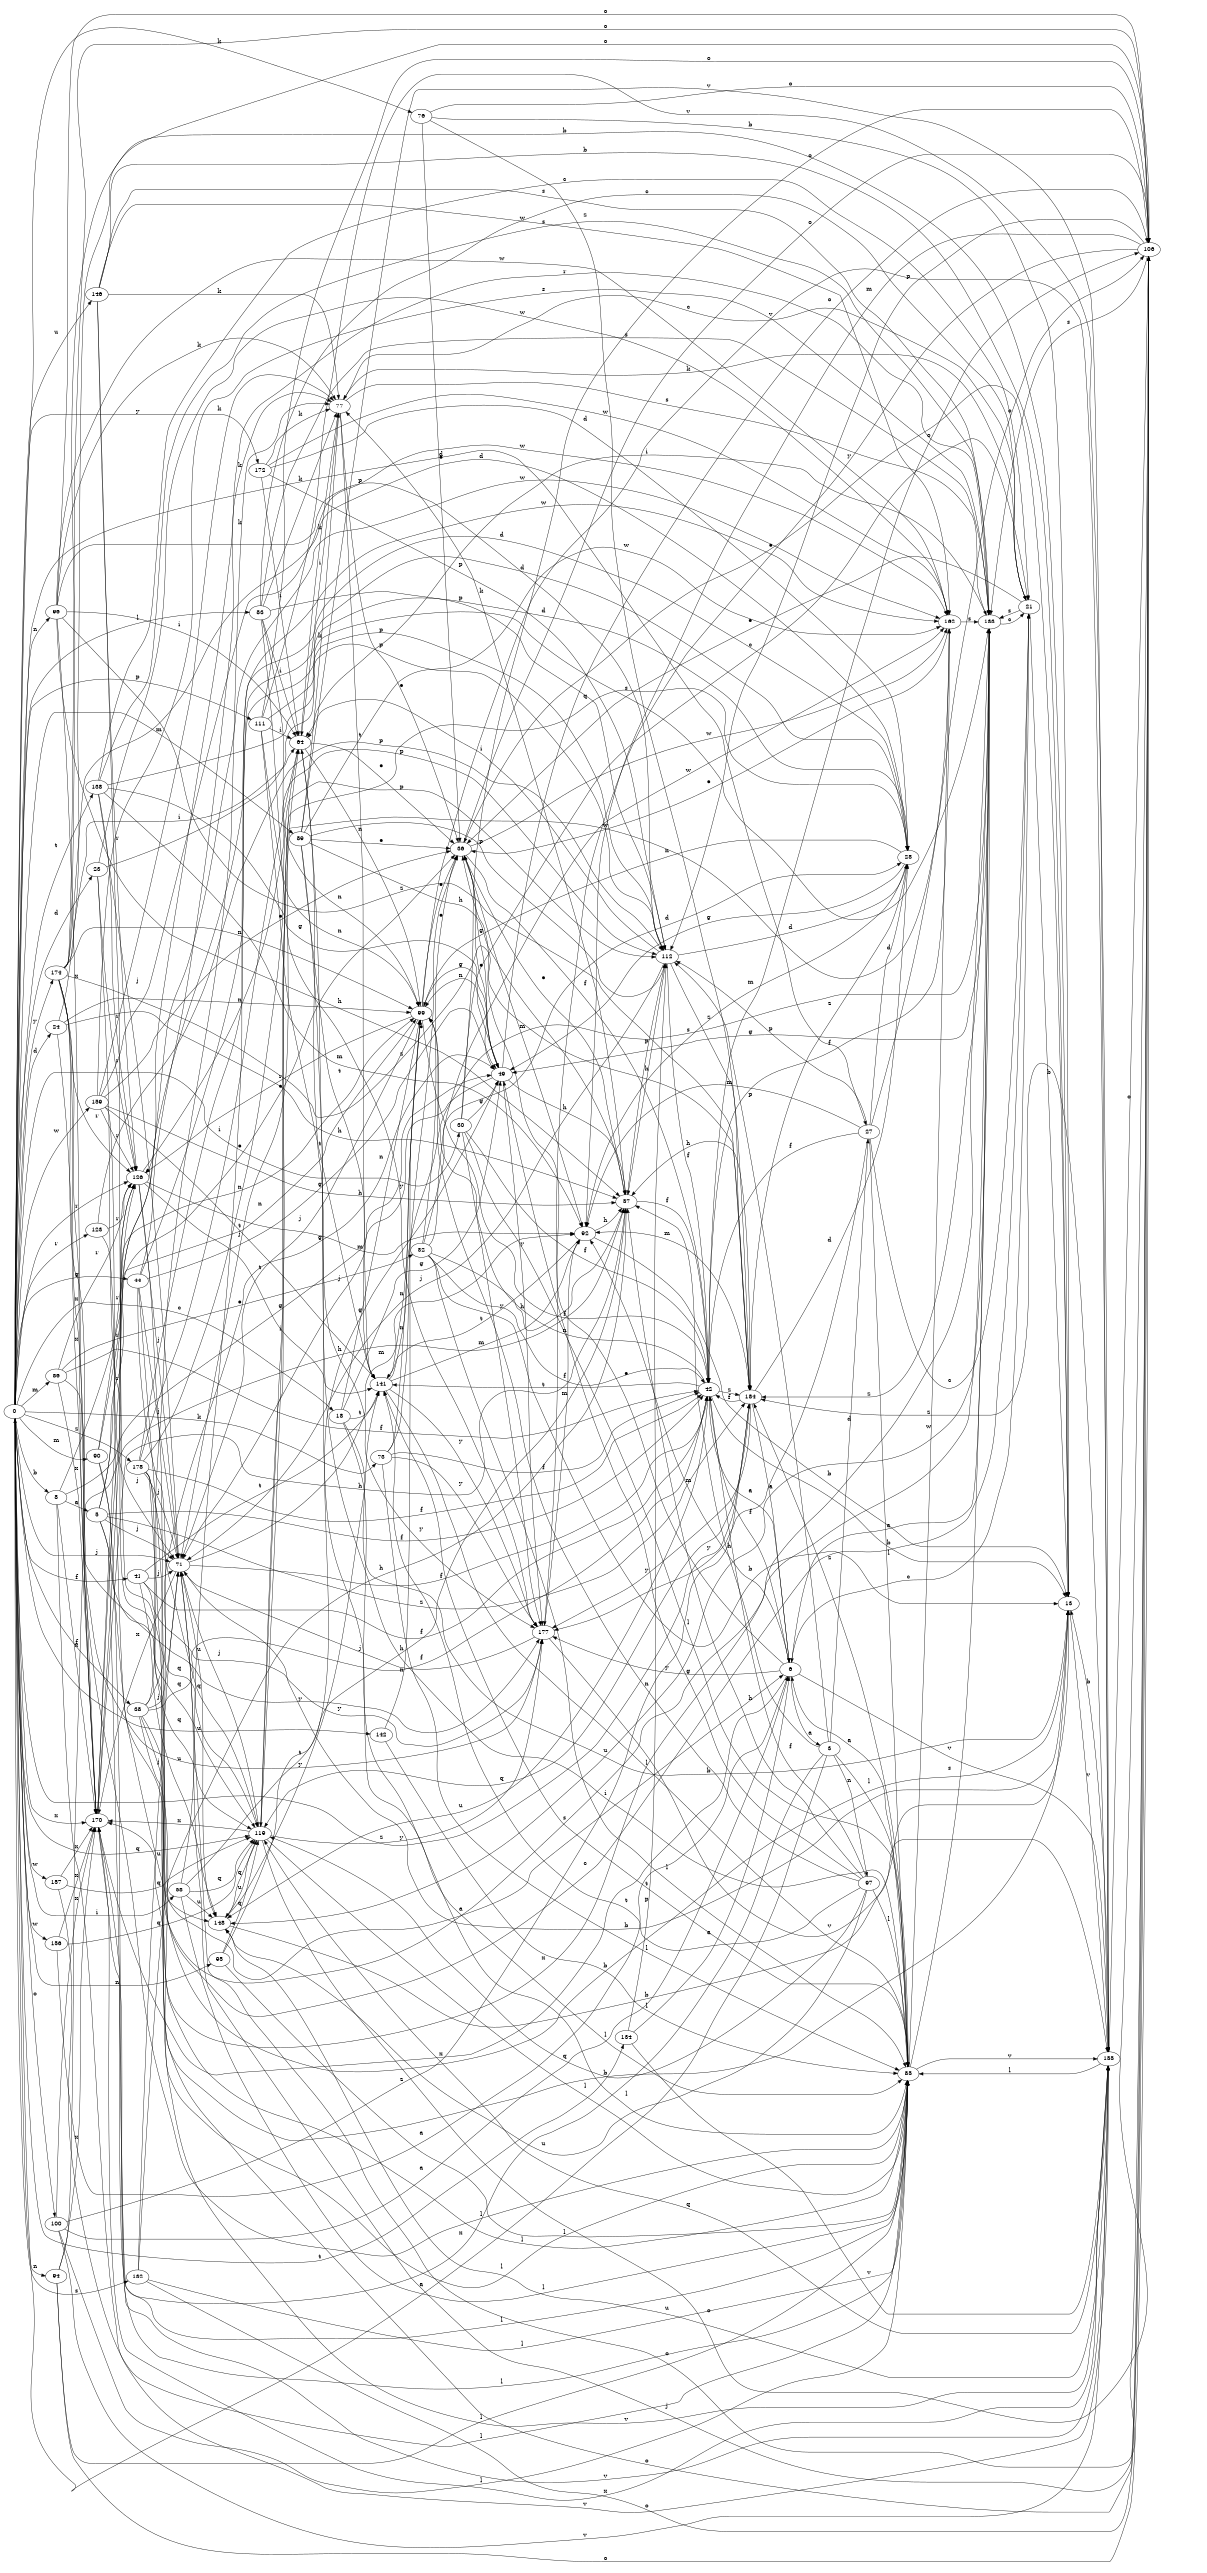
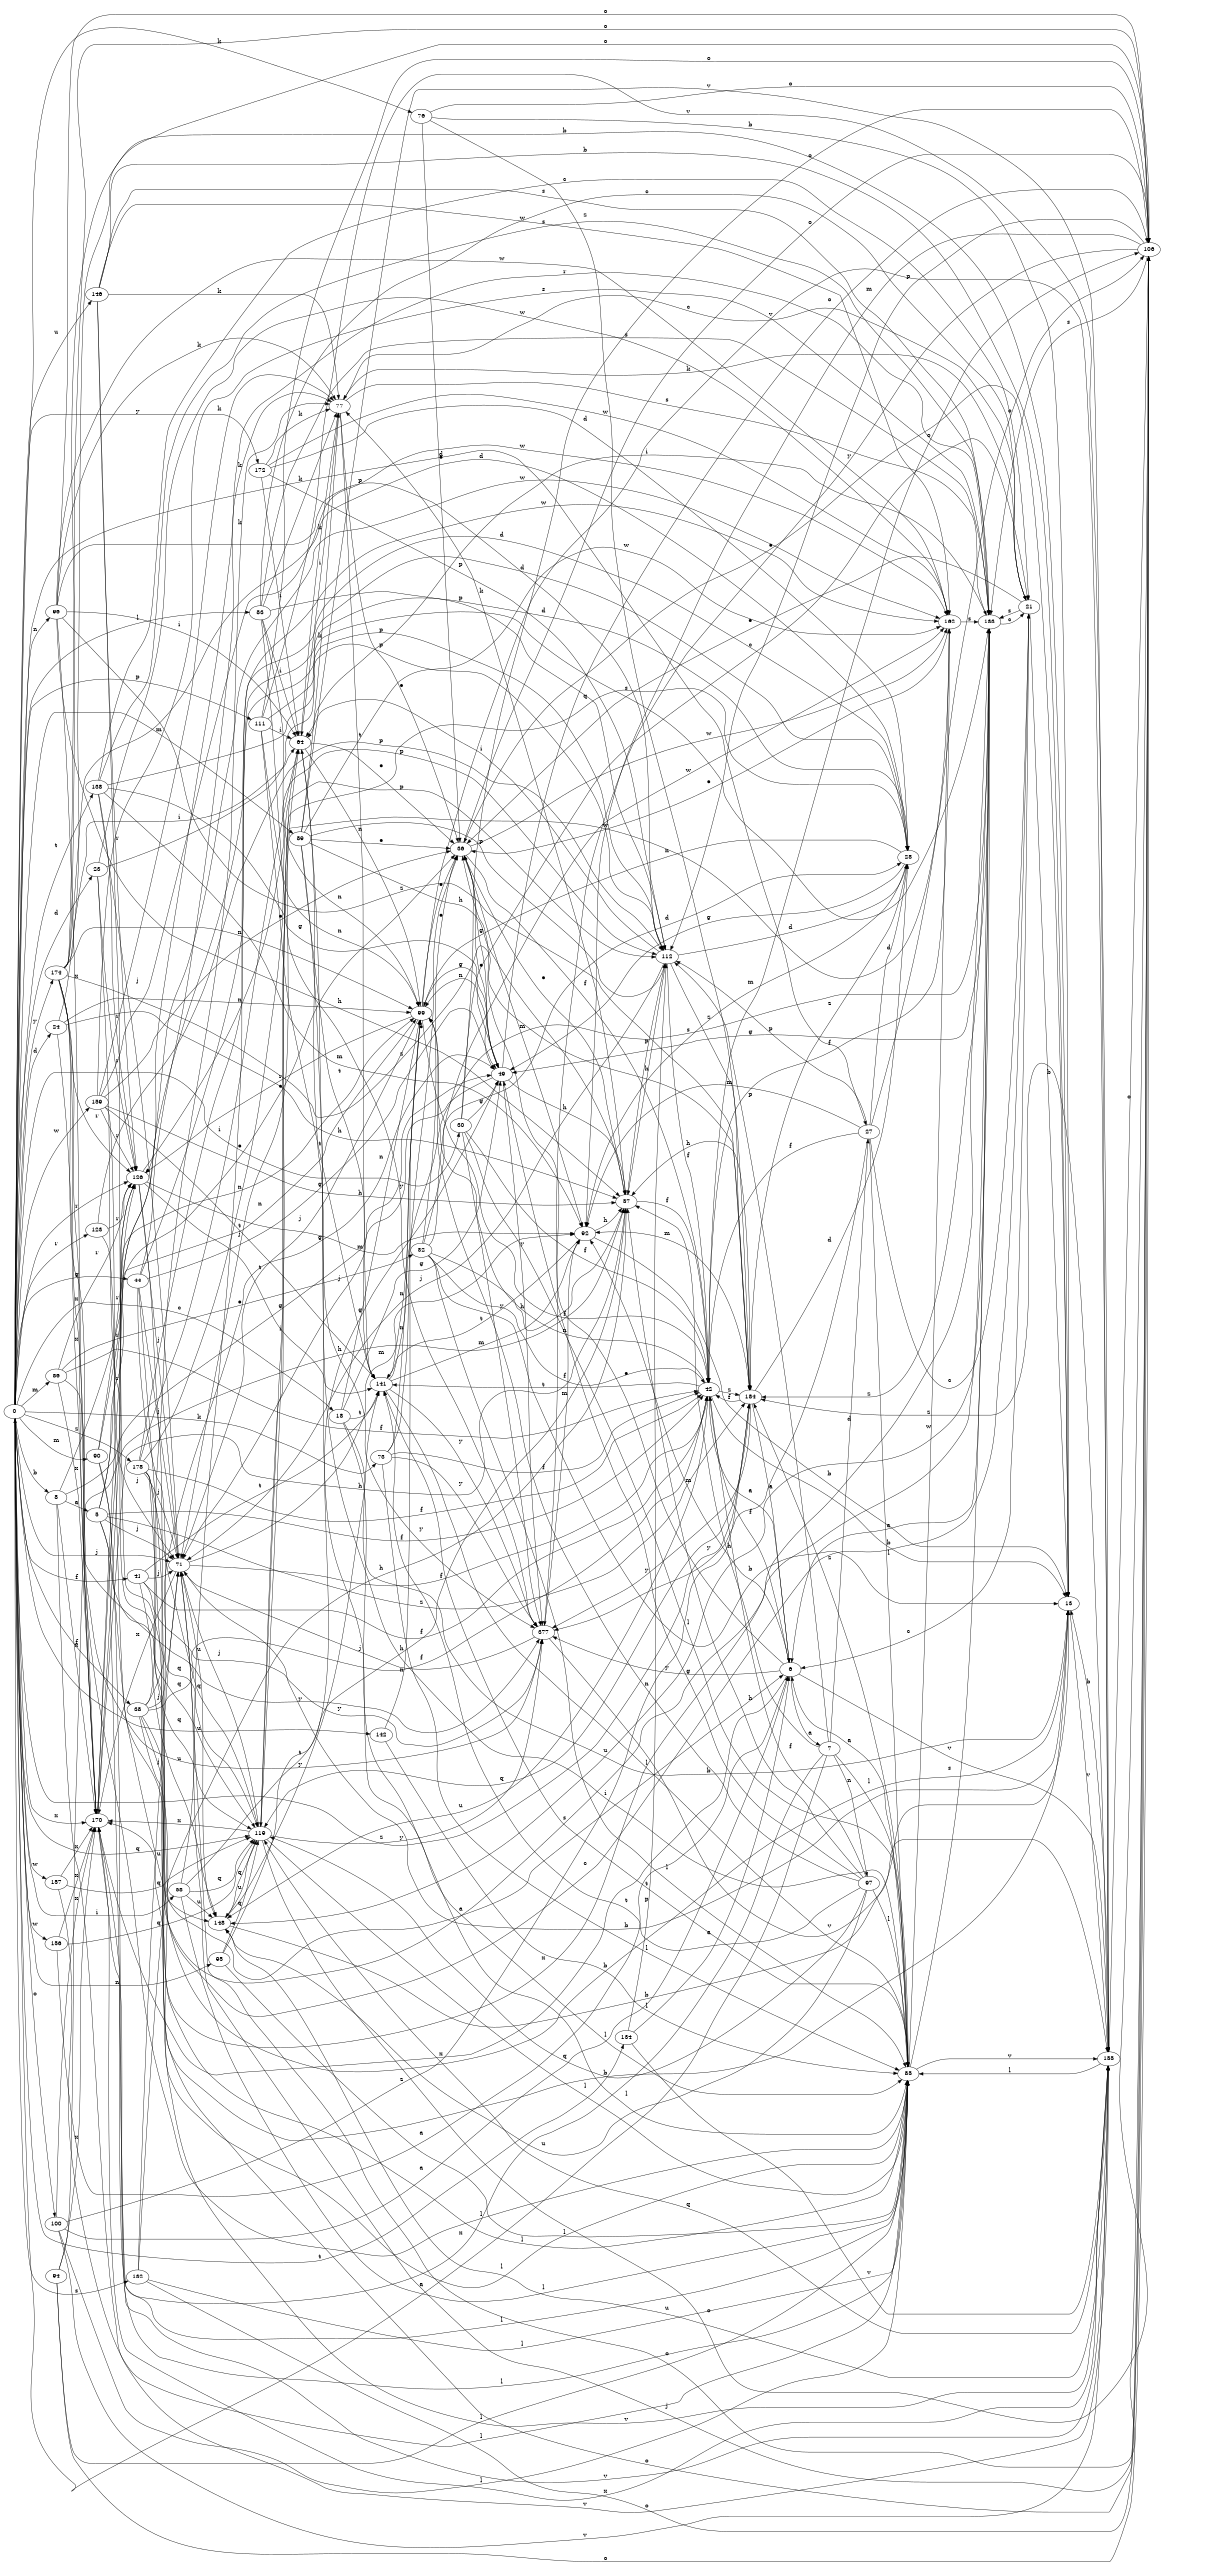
(1020, 1205) -> (1020, 1203)
(543, 1632) -> (543, 1632)
(829, 1749) -> (829, 1749)
(18, 1850) -> none
